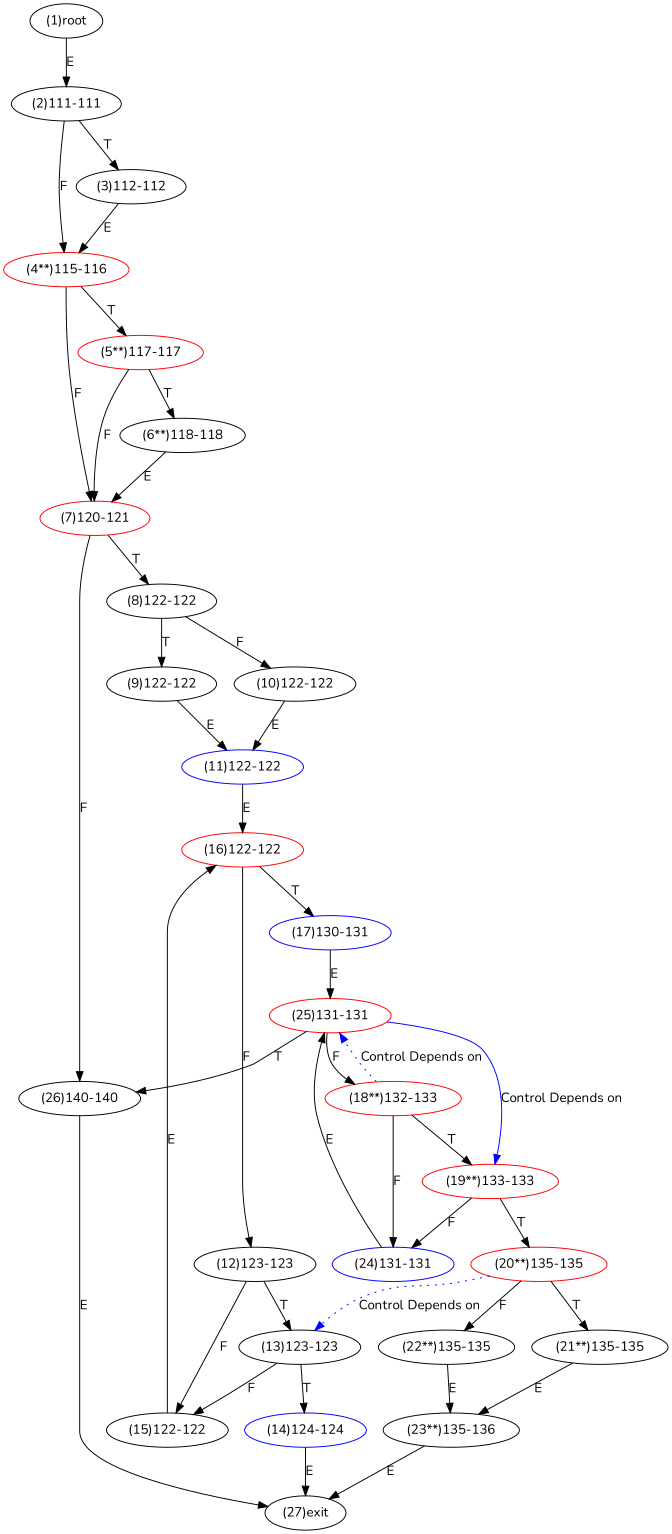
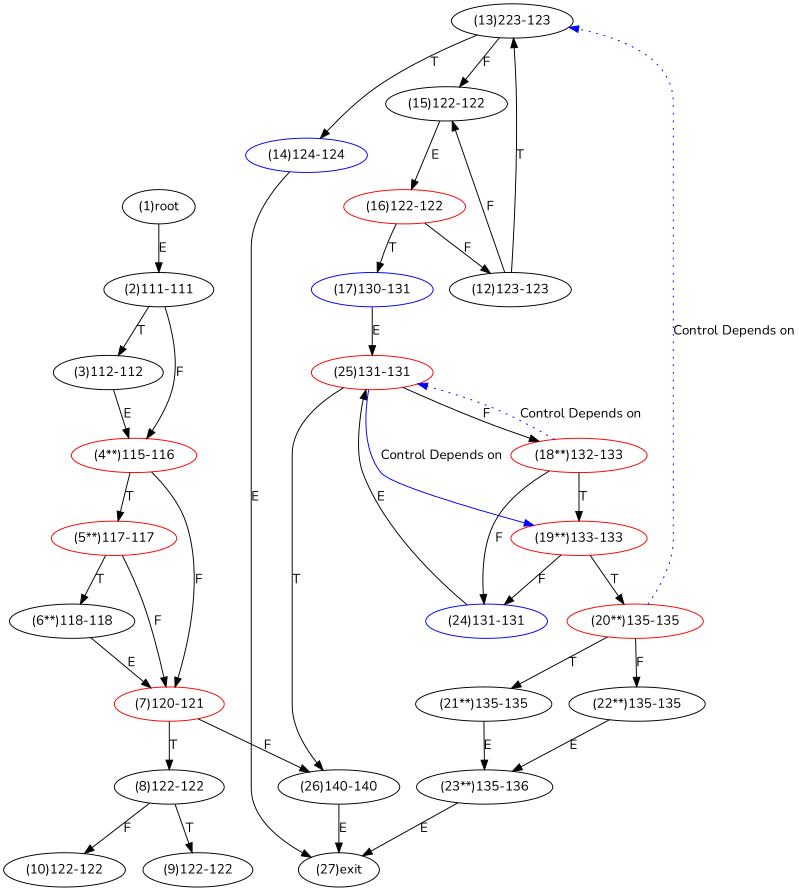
(243, 767) -> none
(300, 1347) -> (512, 21)
